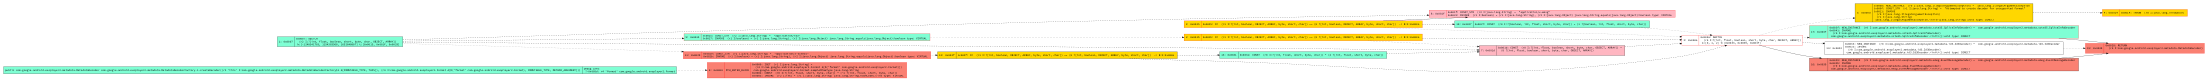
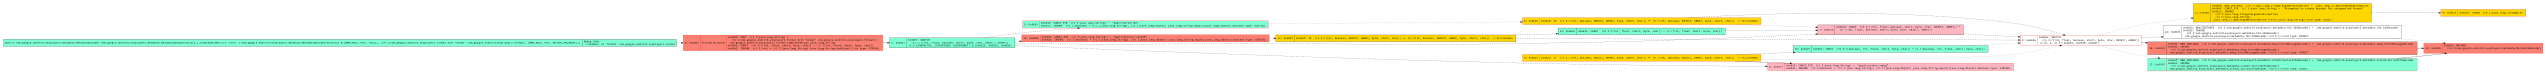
none -> (885, 43)
